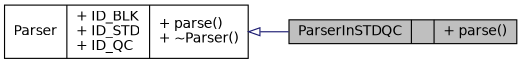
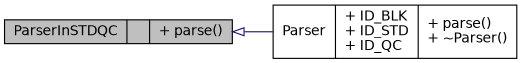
(274, 32) -> (259, 32)
